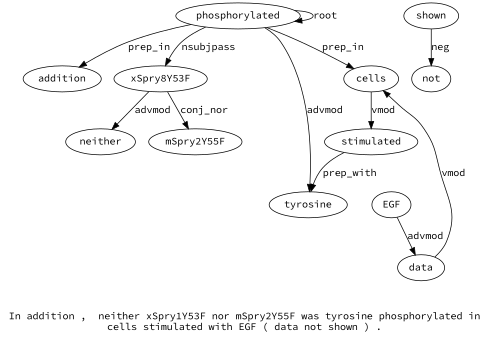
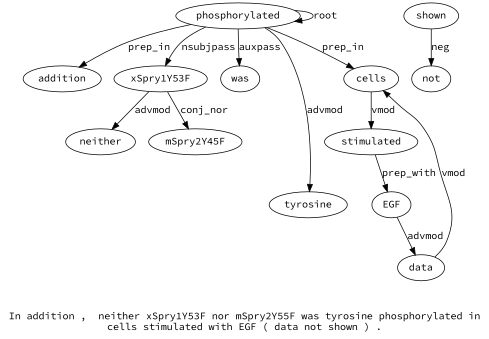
(161, 79) -> (161, 79)
none -> (240, 79)
(195, 142) -> (195, 142)
(325, 165) -> (380, 170)
